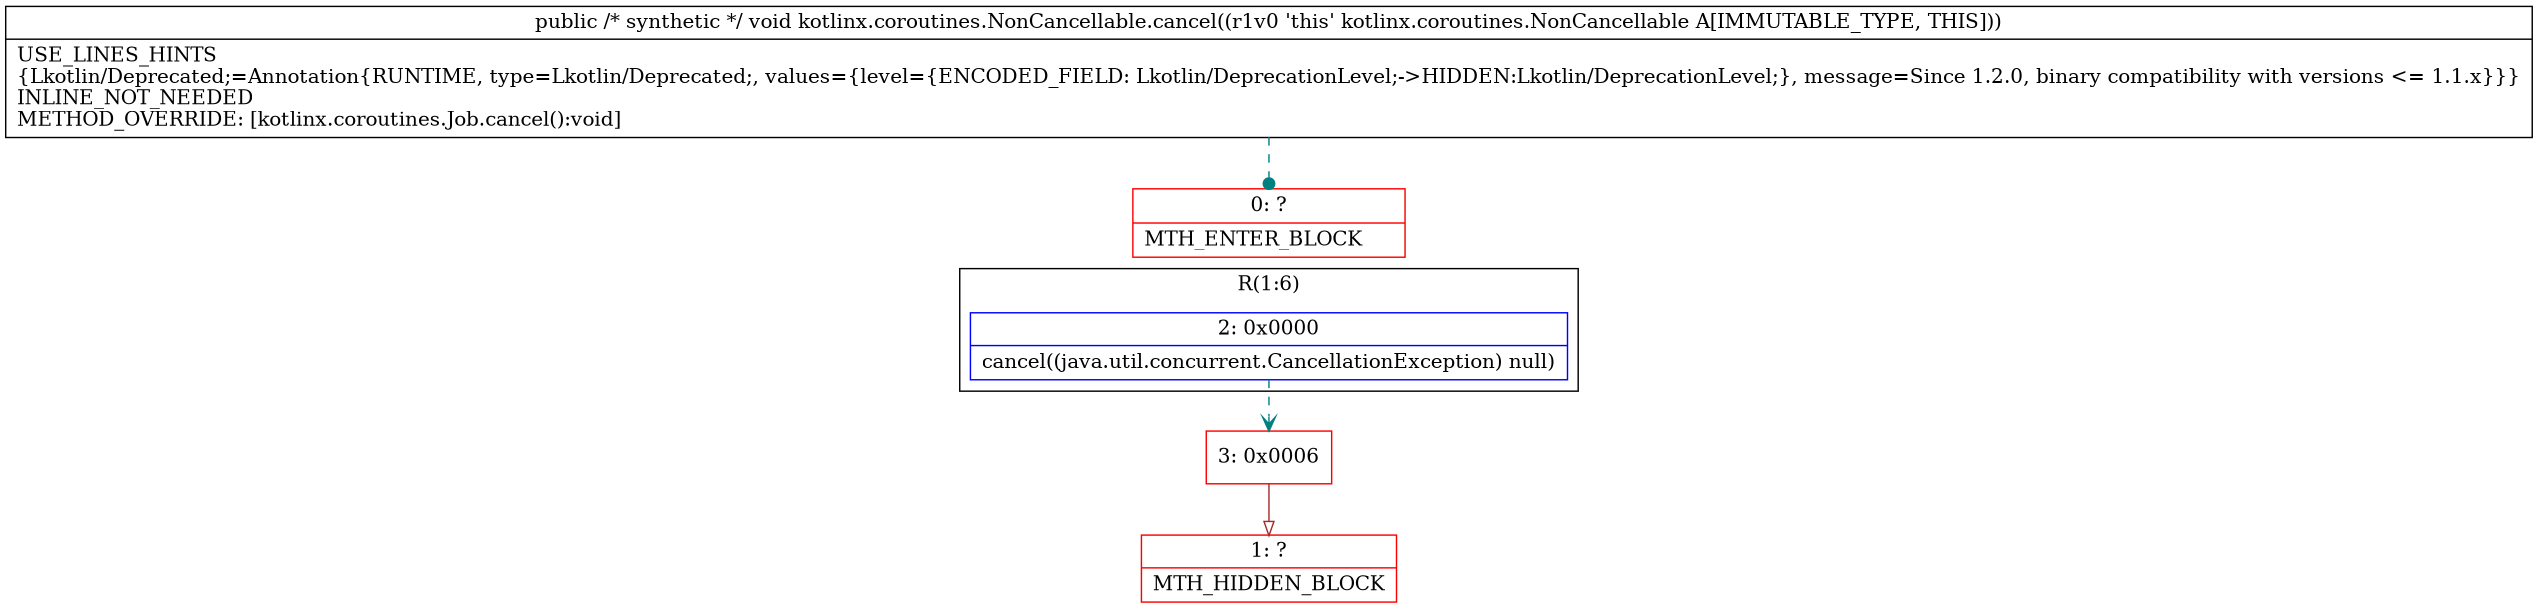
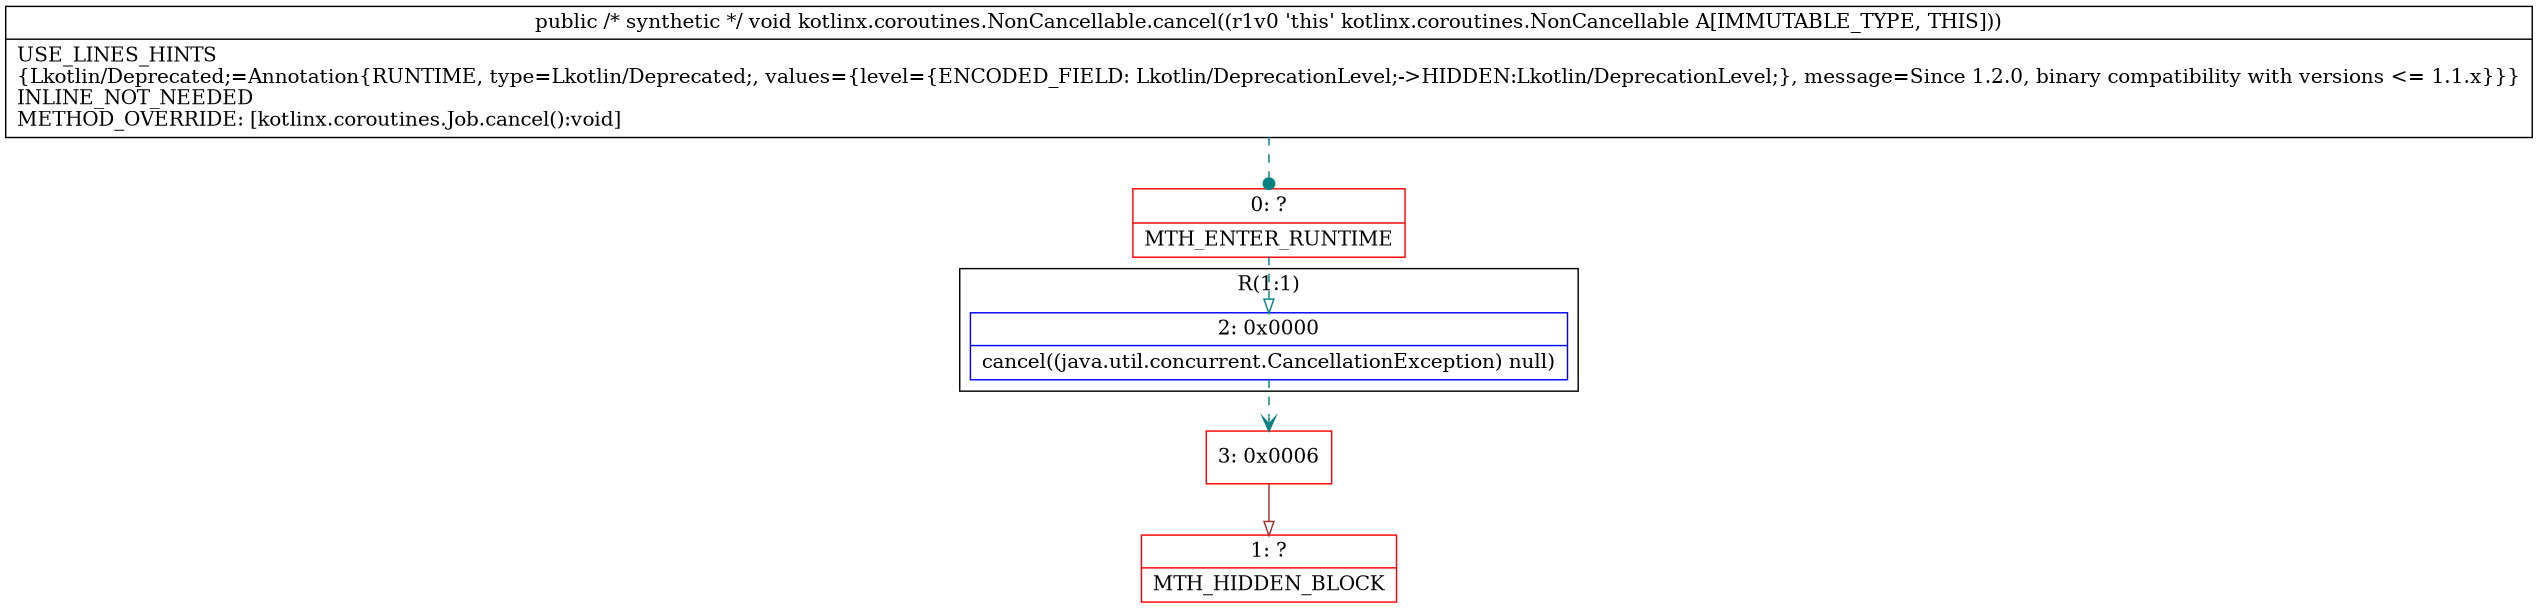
(1254, 239) -> (1269, 239)
none -> (1269, 278)
(1269, 285) -> (1269, 285)
